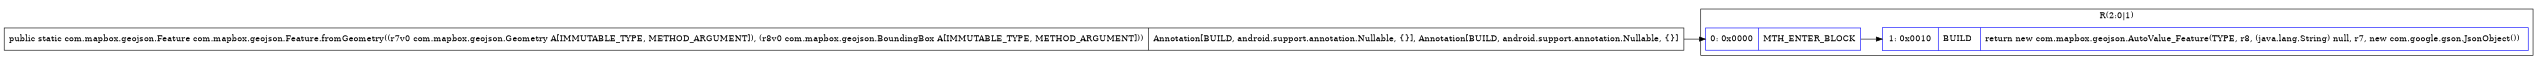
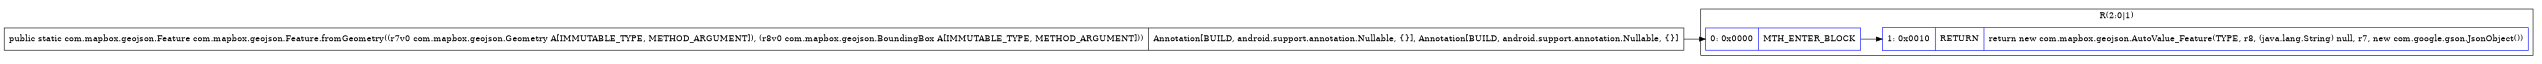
(1958, 39) -> (1960, 39)
